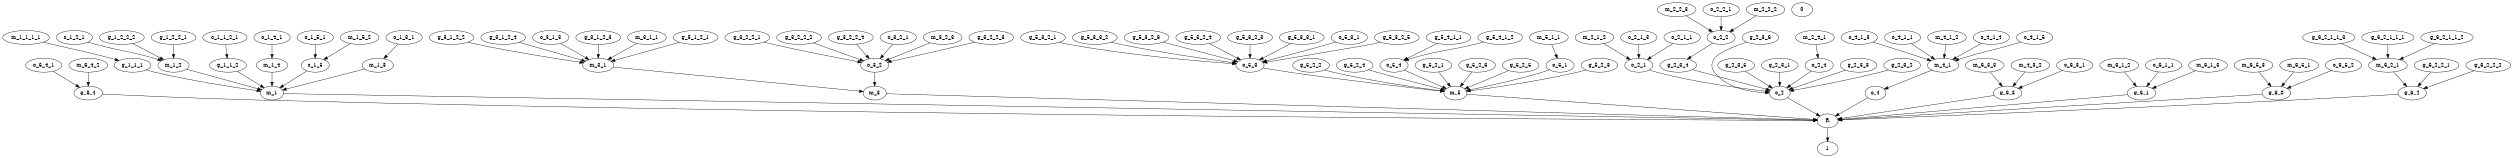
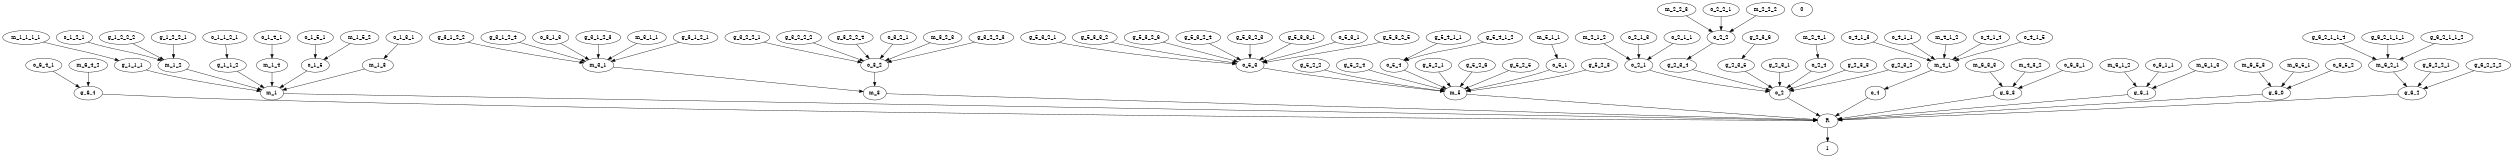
(2329, 37) -> (2329, 37)
(1714, 72) -> (1750, 50)
